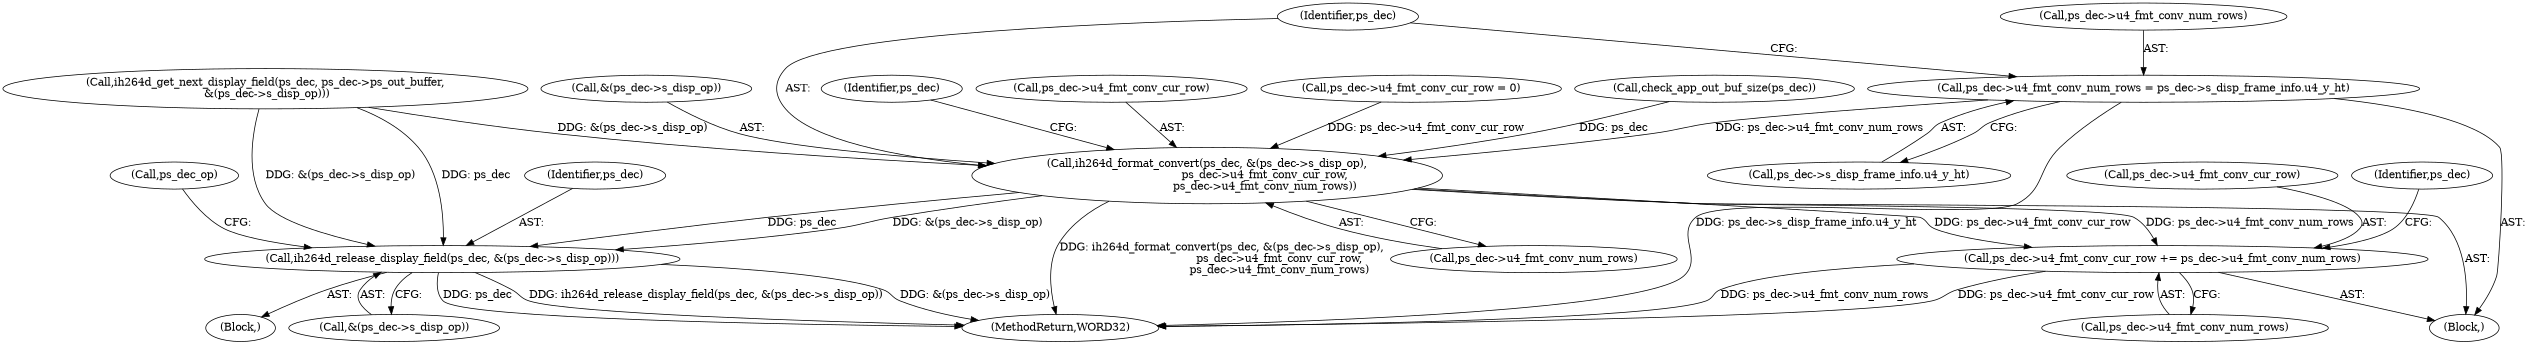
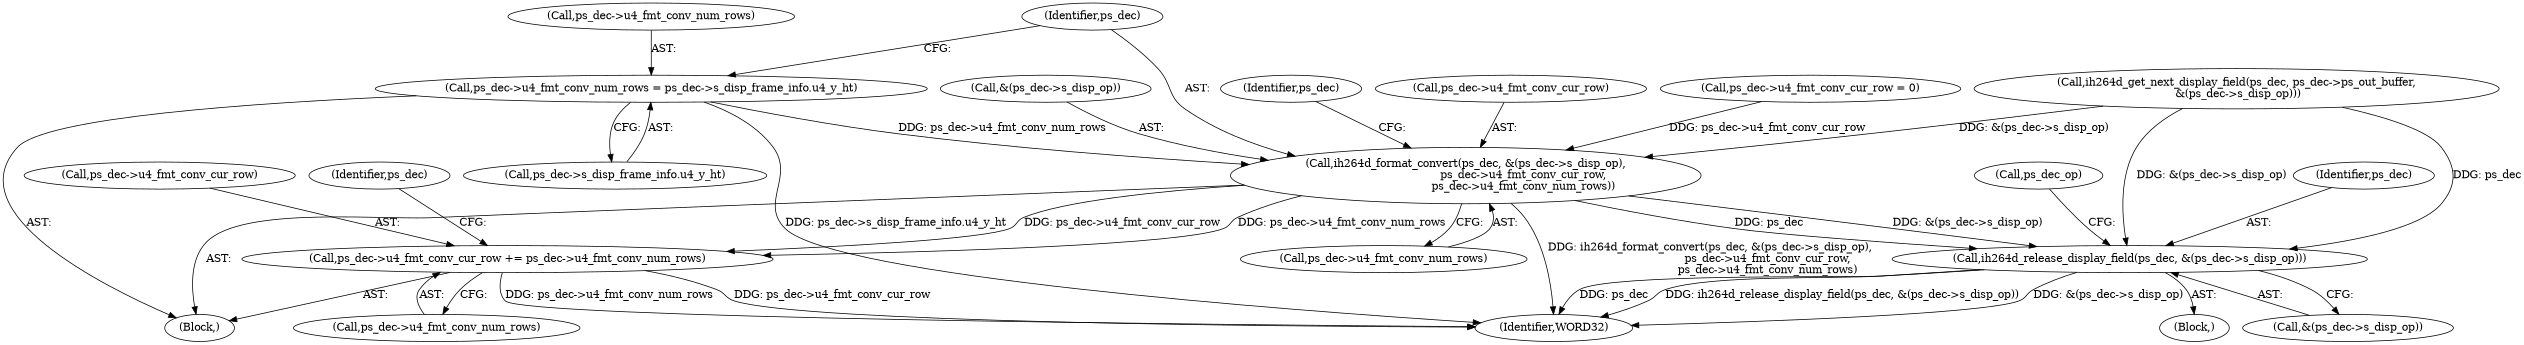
(1715, 89) -> none
(1060, 328) -> (1554, 328)
